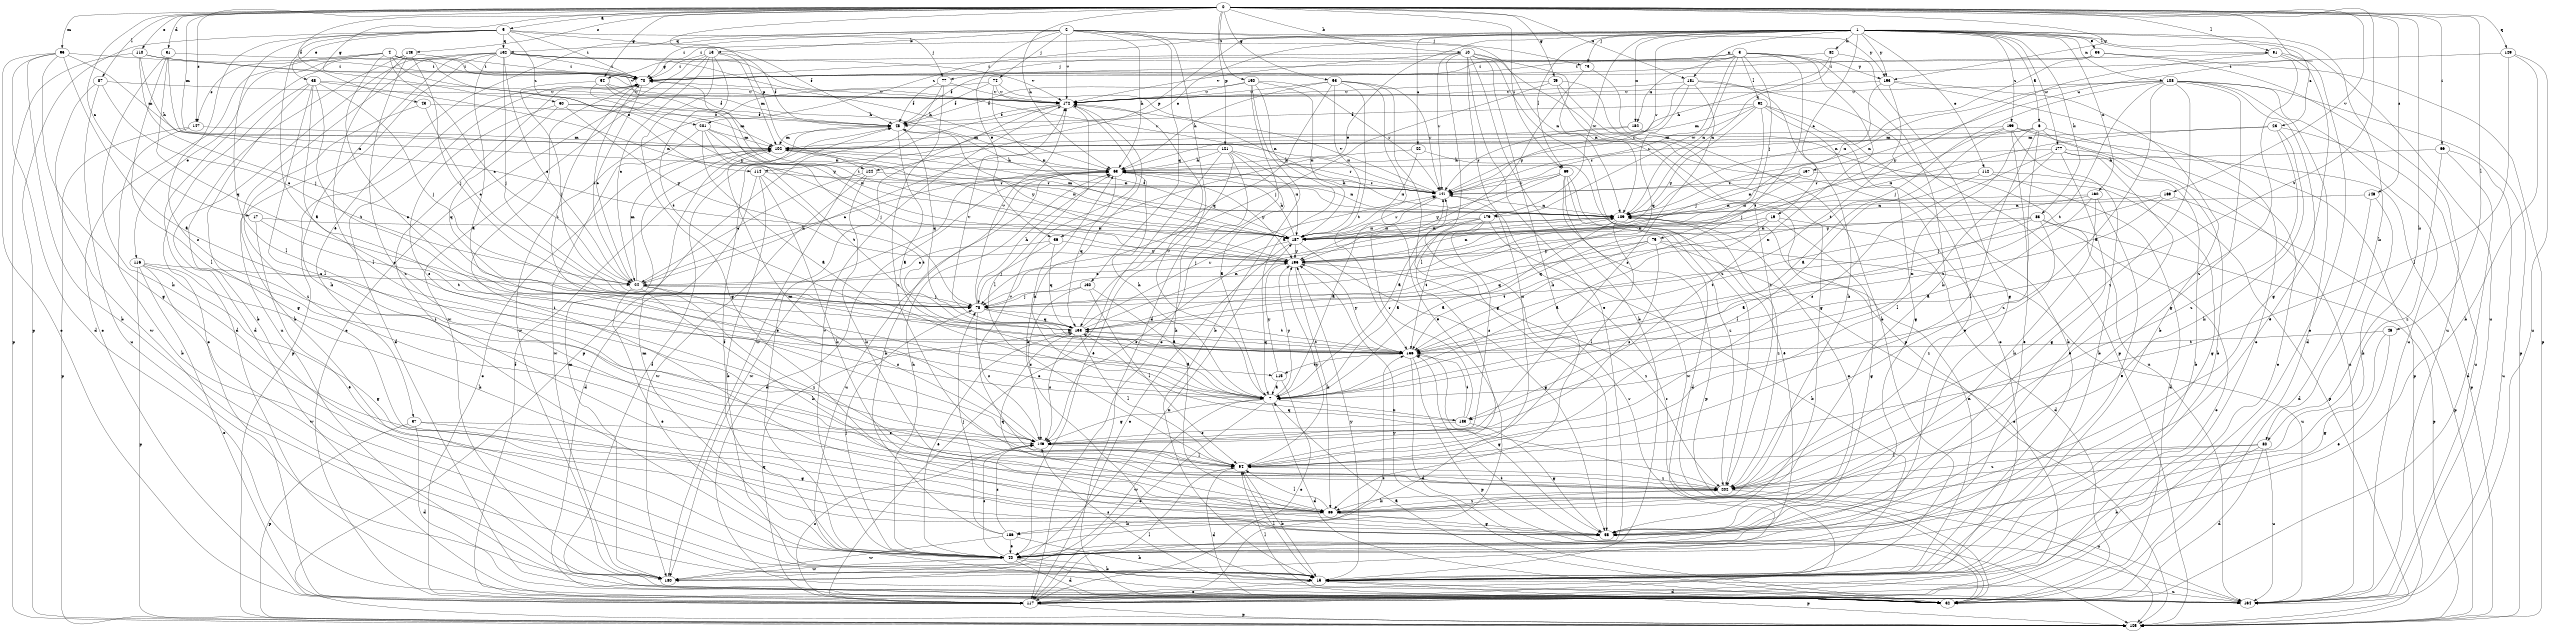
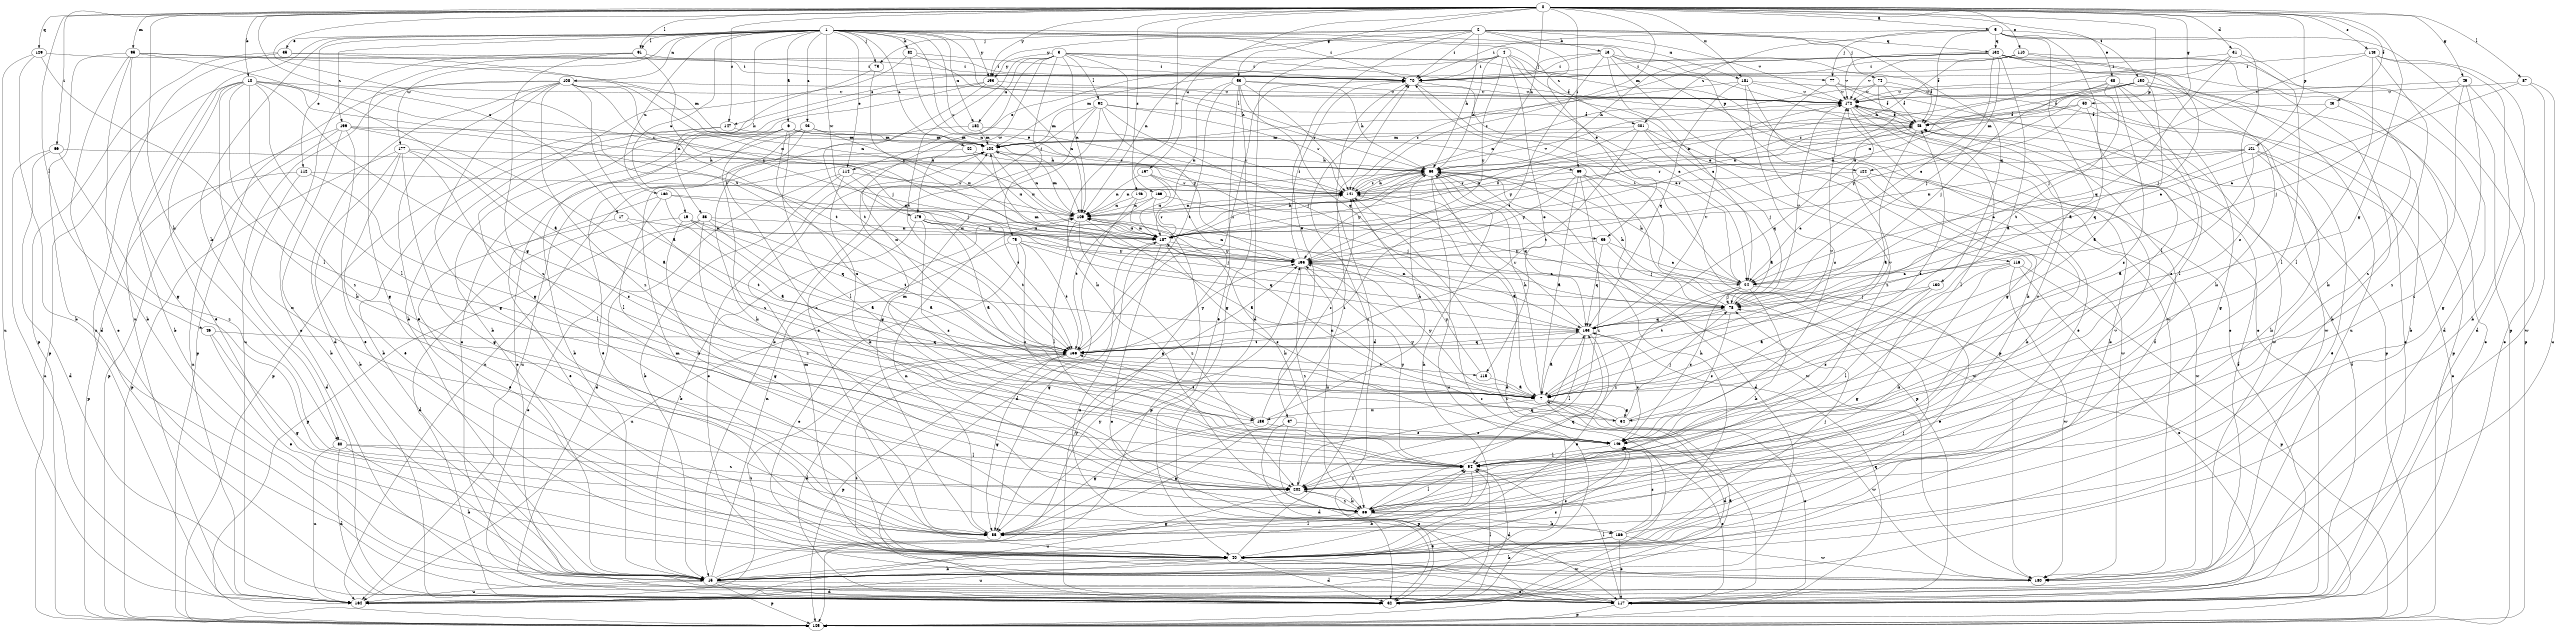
(2191, 342) -> (935, 342)
(1160, 414) -> (1590, 404)
(1230, 538) -> (1620, 569)
